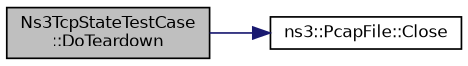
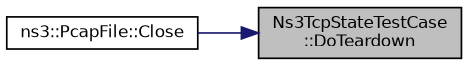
(231, 33) -> (220, 33)
